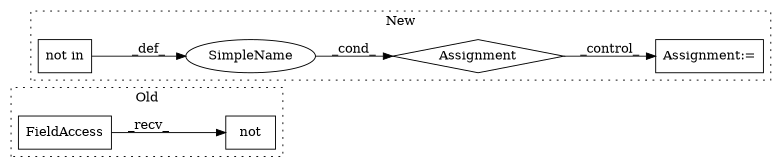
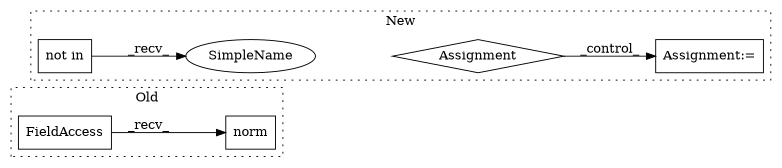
(149, 49) -> (149, 49)
(349, 56) -> none
(251, 133) -> (251, 133)
